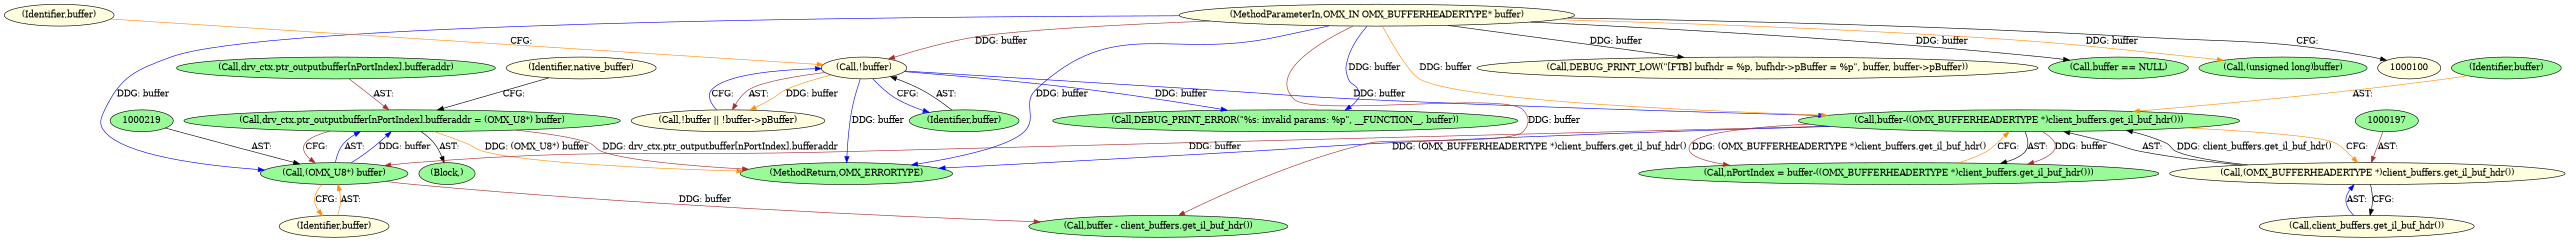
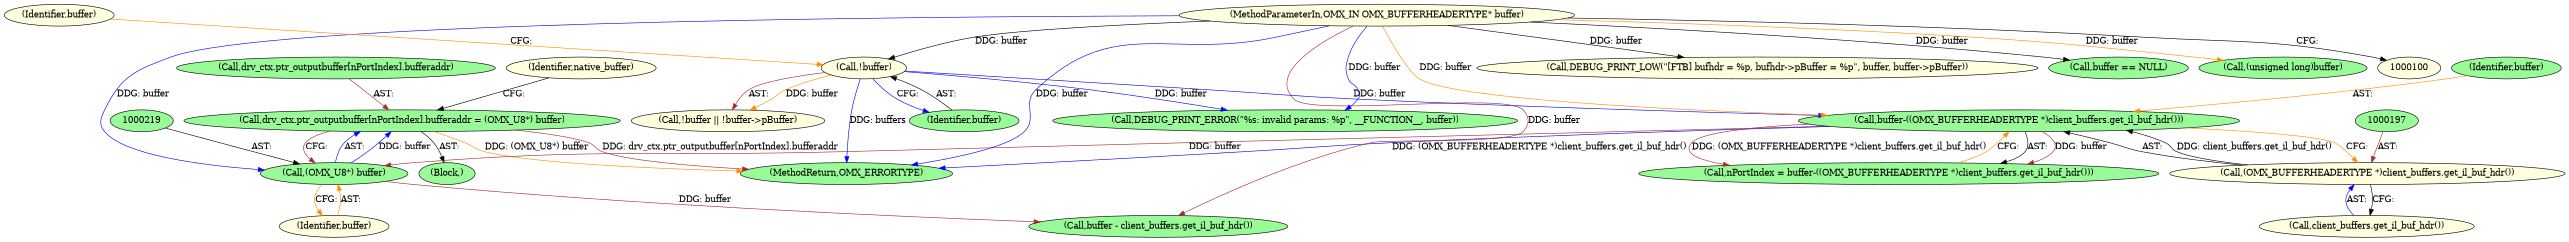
(1051, 29) -> (1051, 29)
(750, 75) -> none
(878, 121) -> (878, 121)
